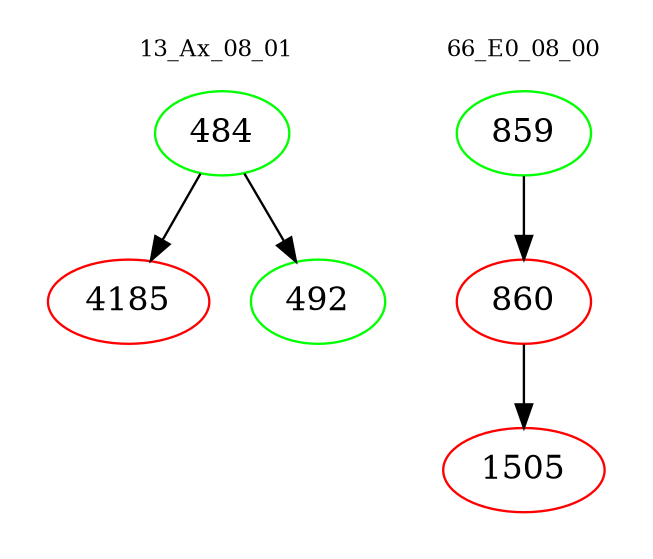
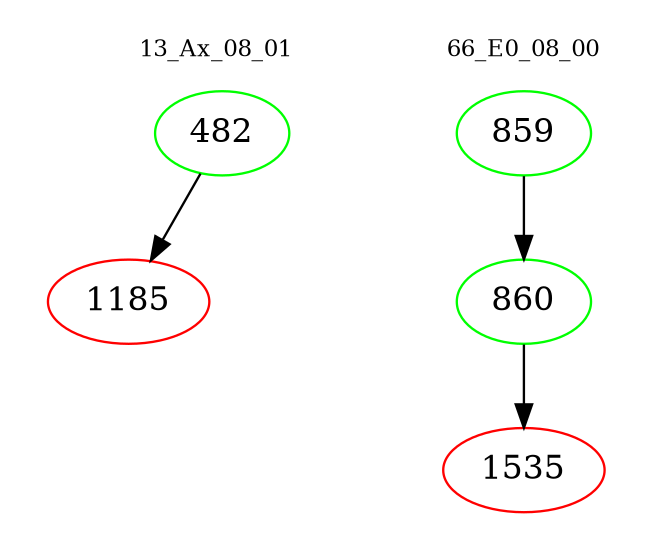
(222, 133) -> (222, 133)
(129, 302) -> (129, 302)
(318, 302) -> none
(524, 302) -> (524, 302)
(524, 470) -> (524, 470)
